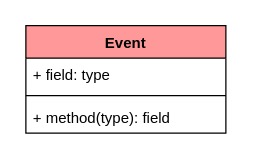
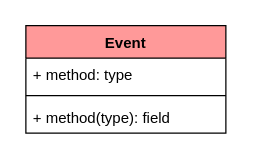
(77, 75) -> (85, 75)
